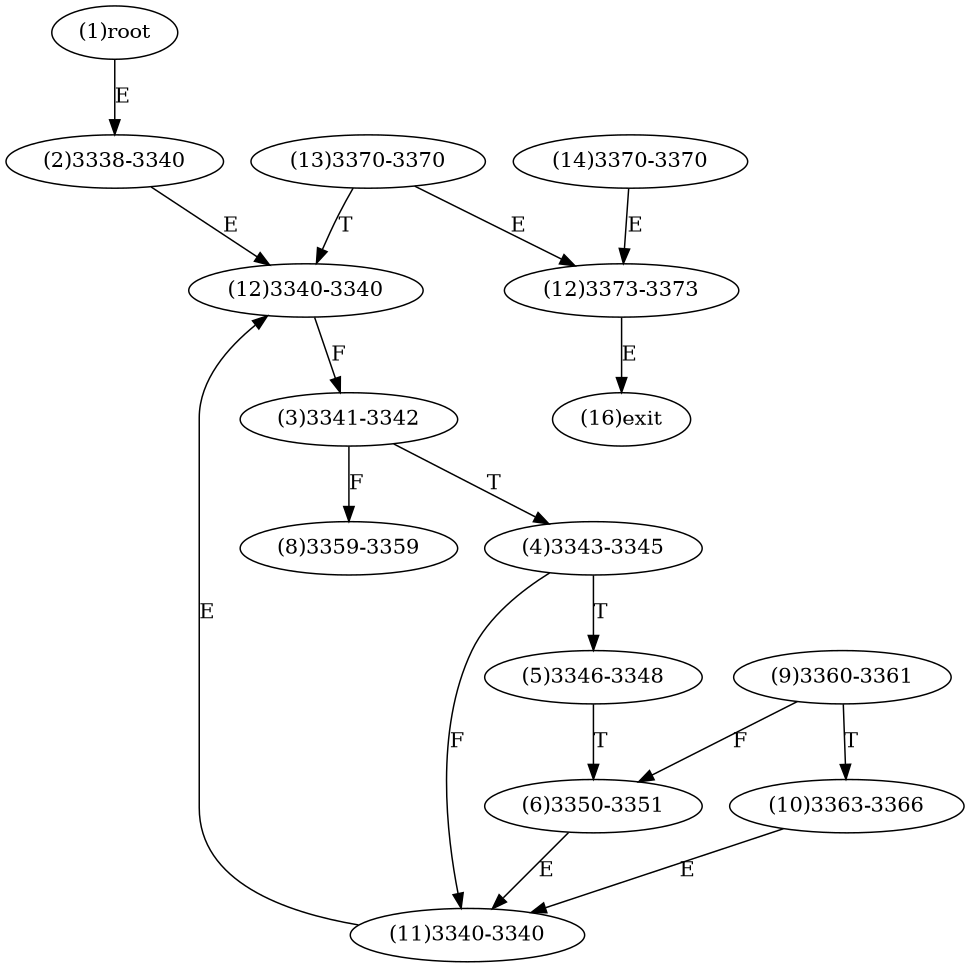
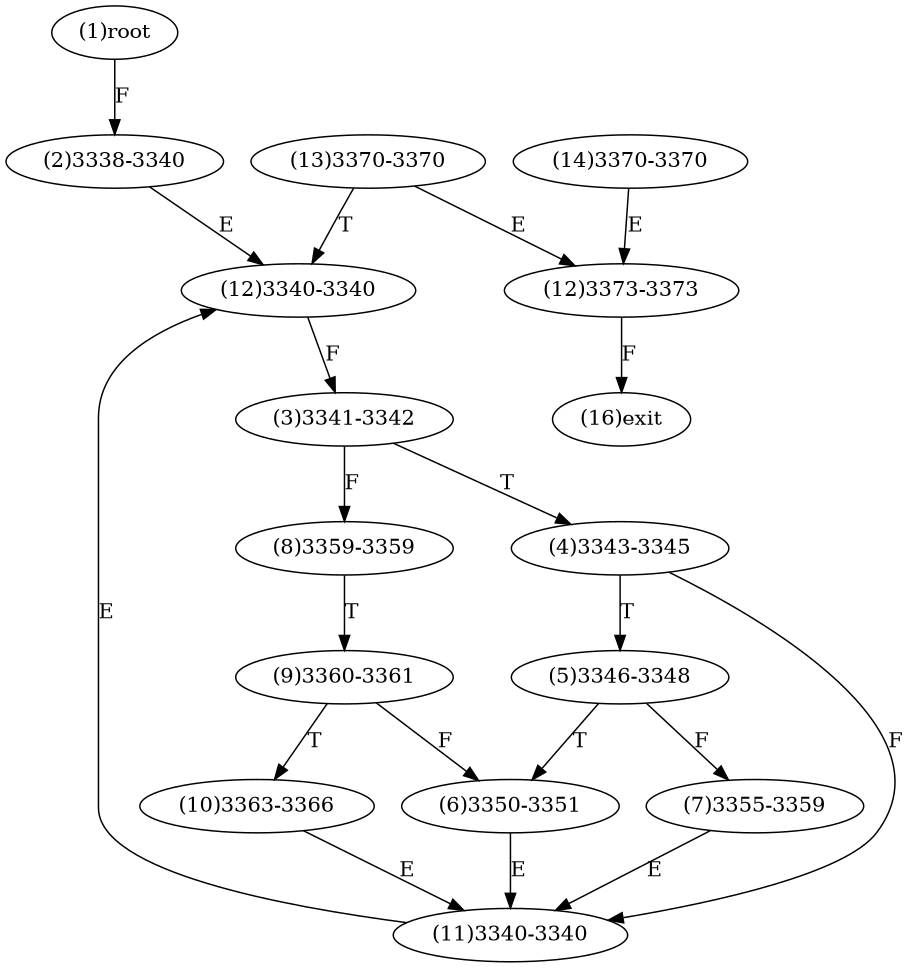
(123, 97) -> (122, 97)
(630, 355) -> (629, 355)
none -> (344, 605)
none -> (755, 806)
